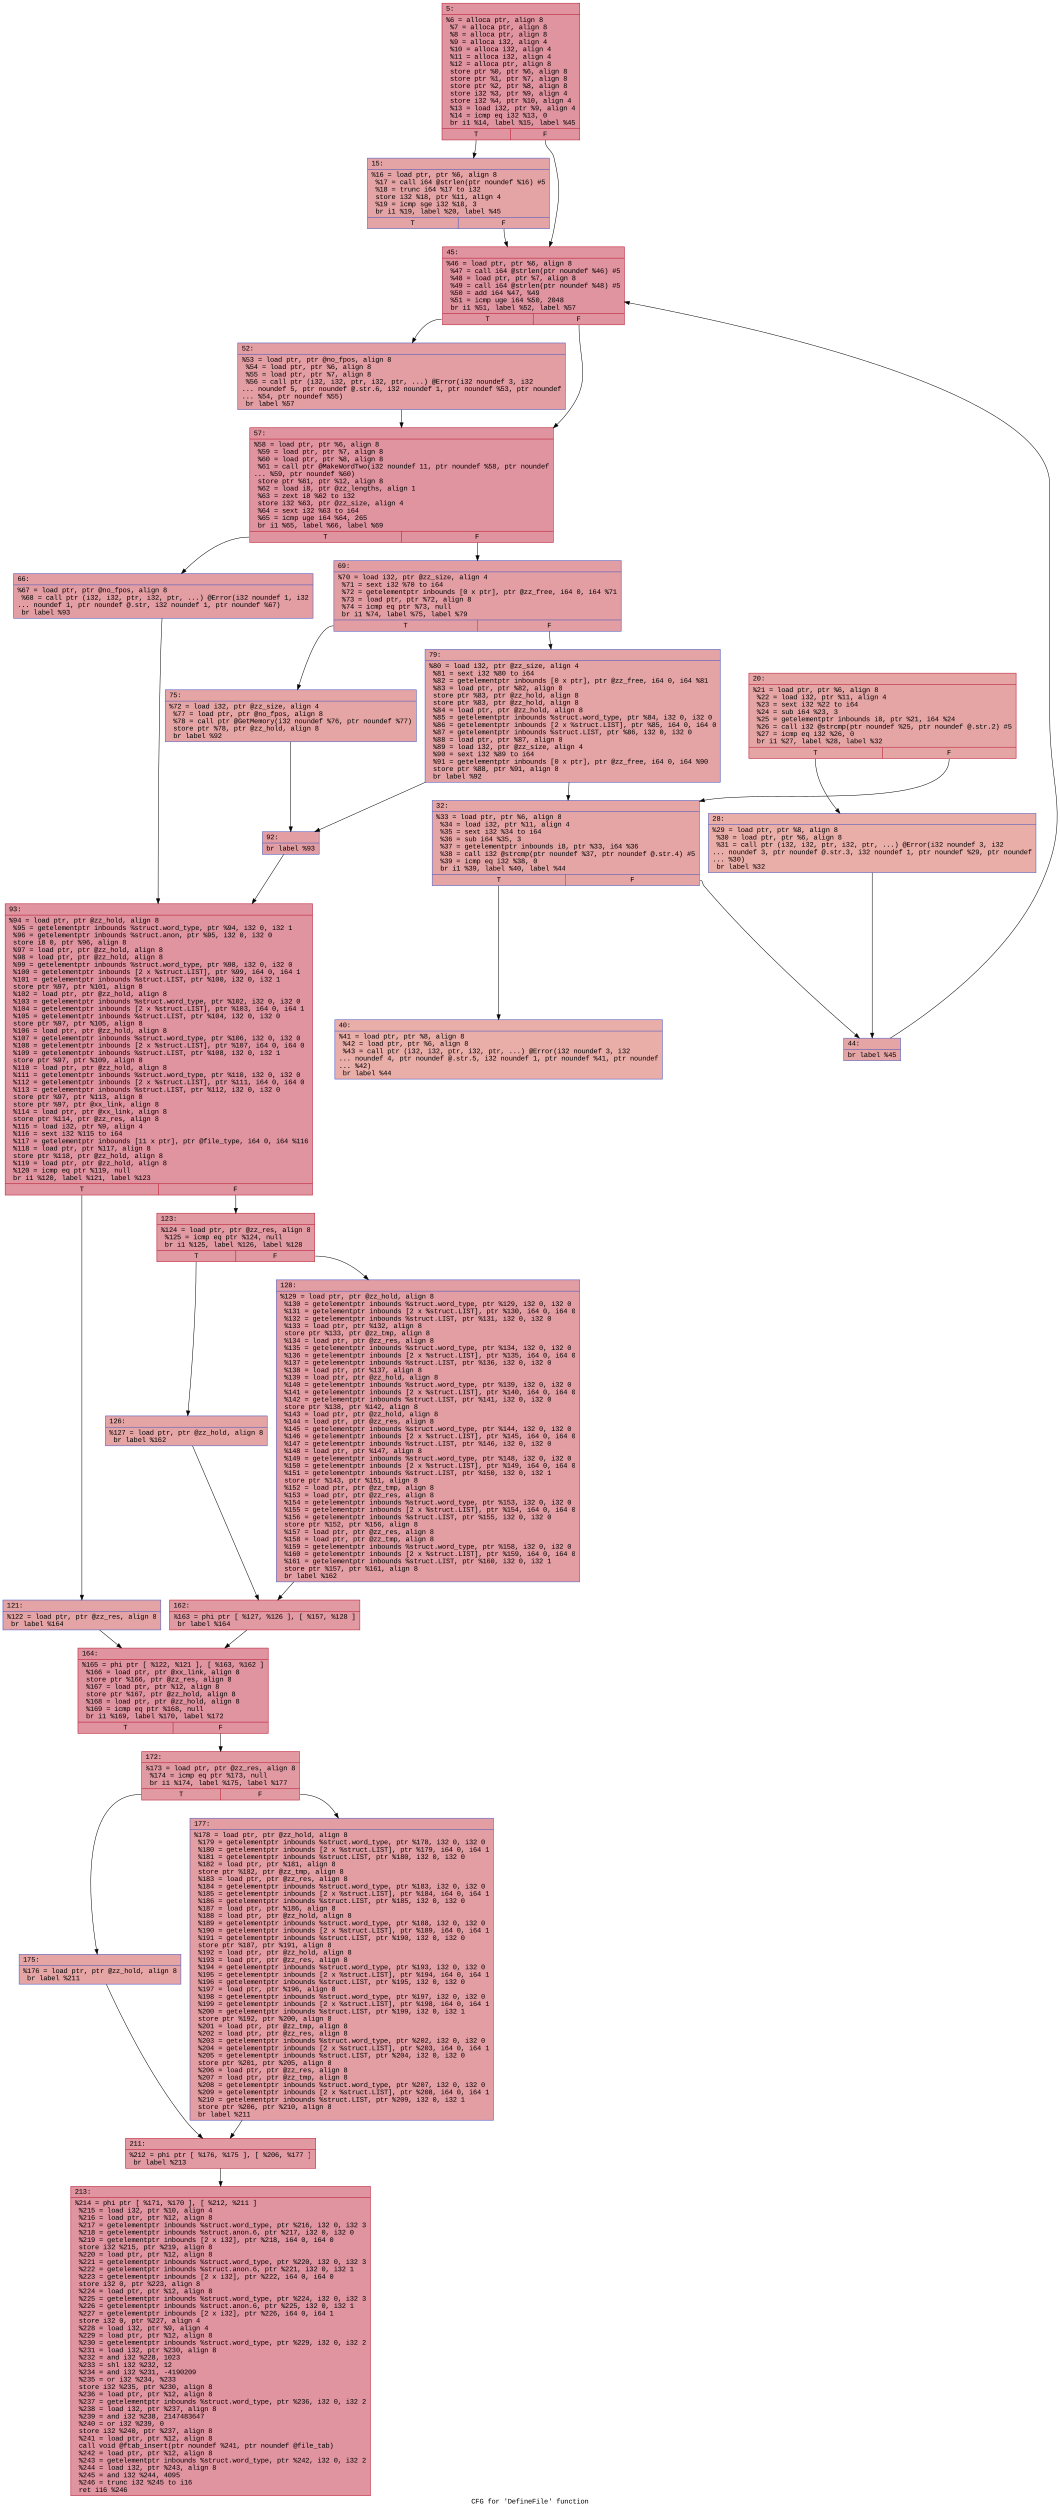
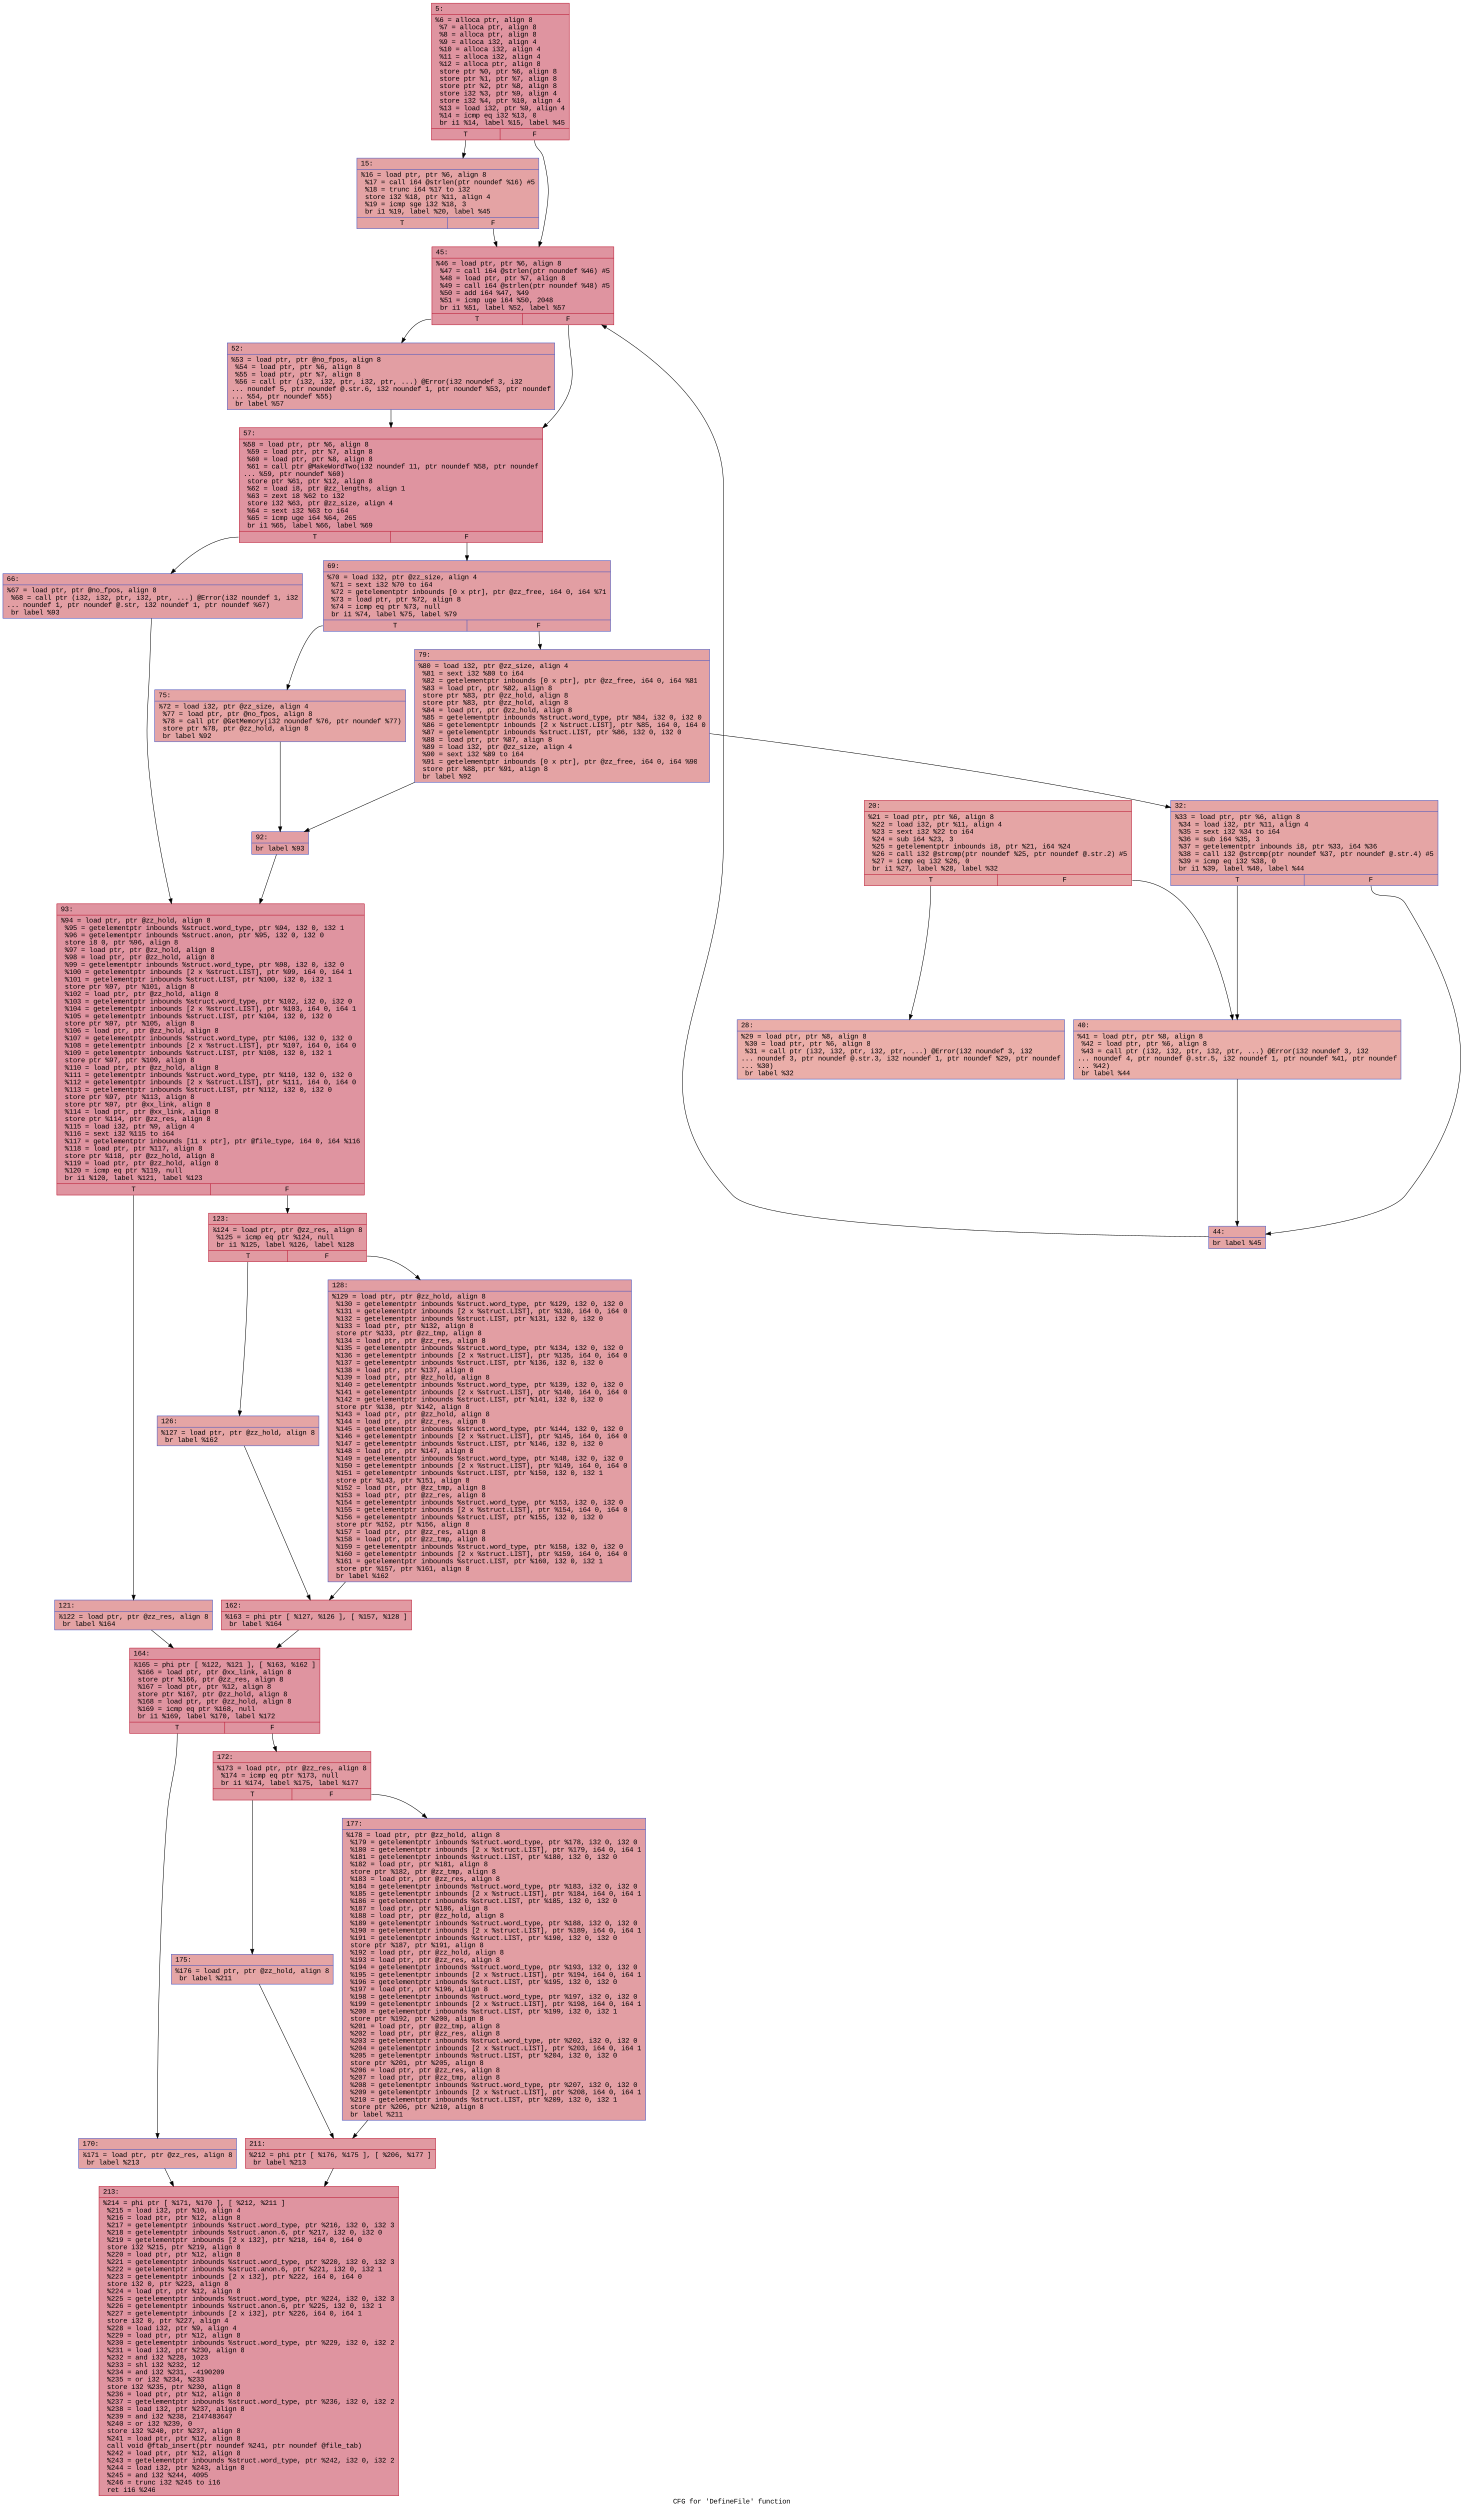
(834, 796) -> (1202, 930)
(872, 953) -> (1237, 1150)
none -> (158, 2153)
